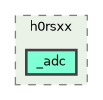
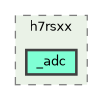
(51, 28) -> (51, 28)
